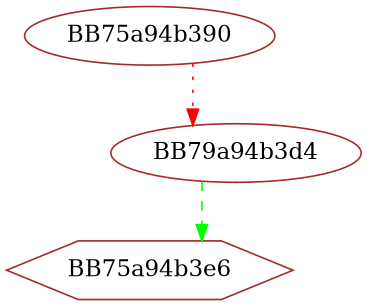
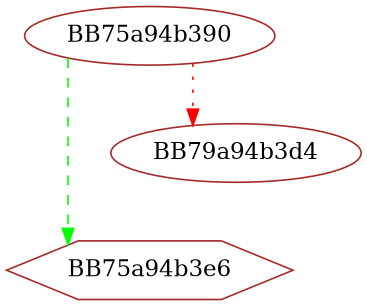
(202, 203) -> (68, 143)
